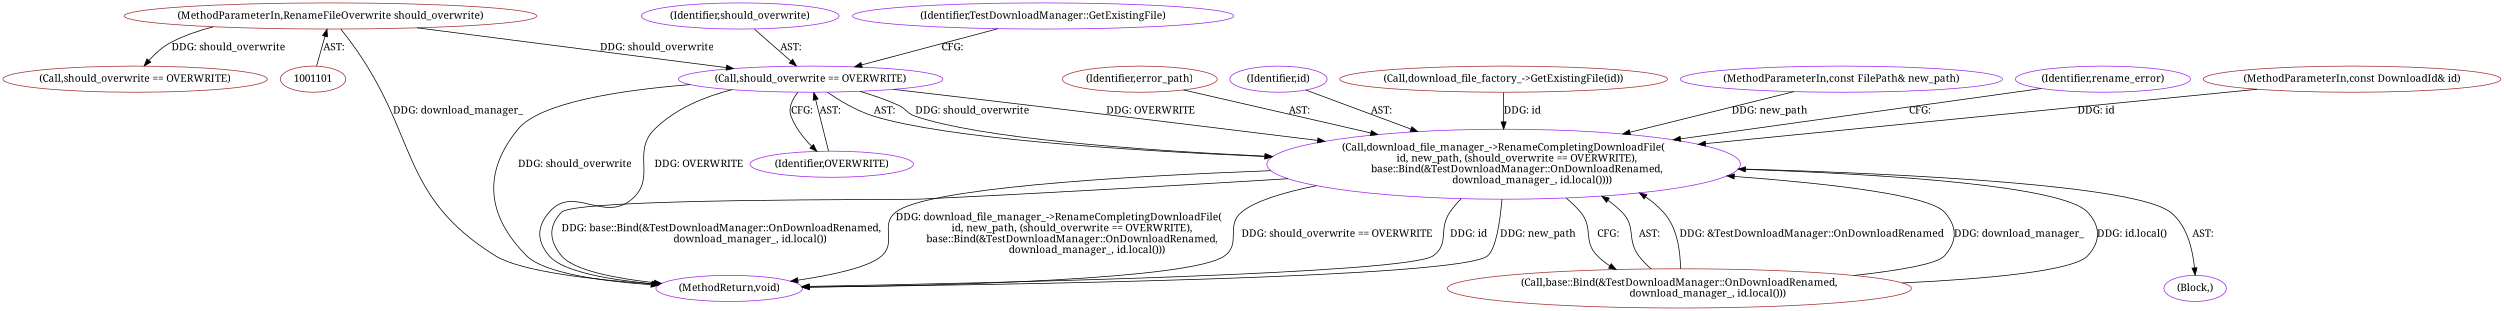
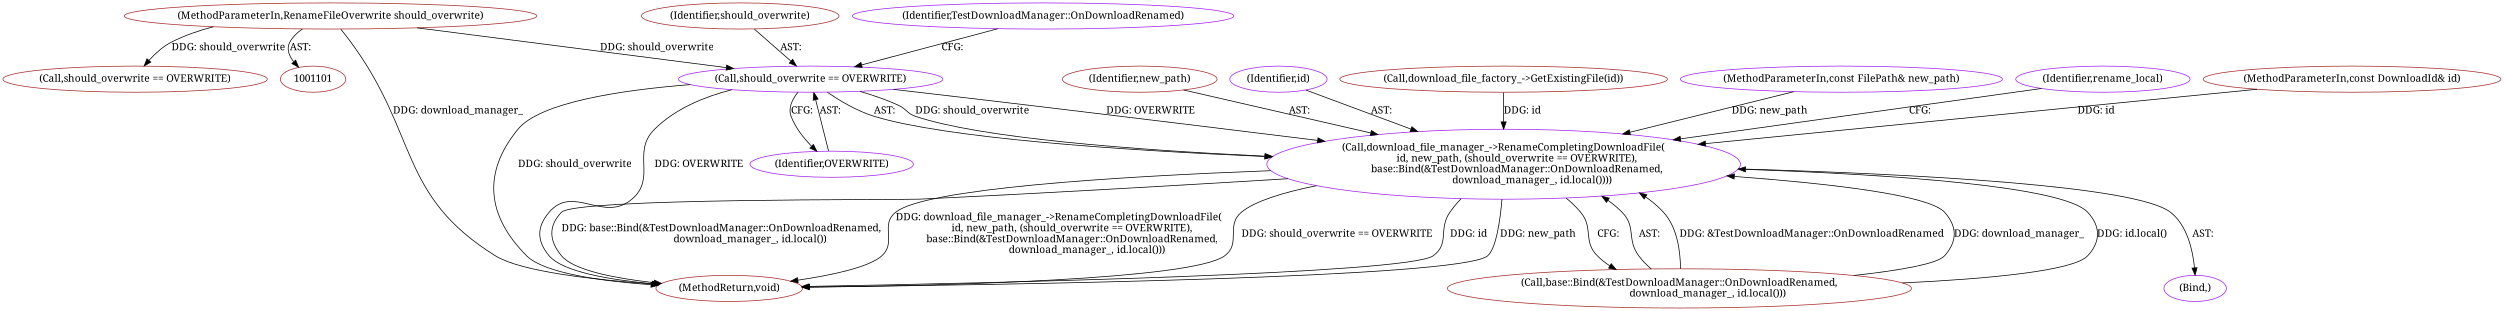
(740, 16) -> (740, 16)
(1043, 16) -> (1043, 16)
(321, 51) -> (289, 43)
(1140, 79) -> (1140, 79)
(2103, 79) -> (2103, 79)
(729, 288) -> (729, 288)
(2195, 288) -> (2195, 288)
